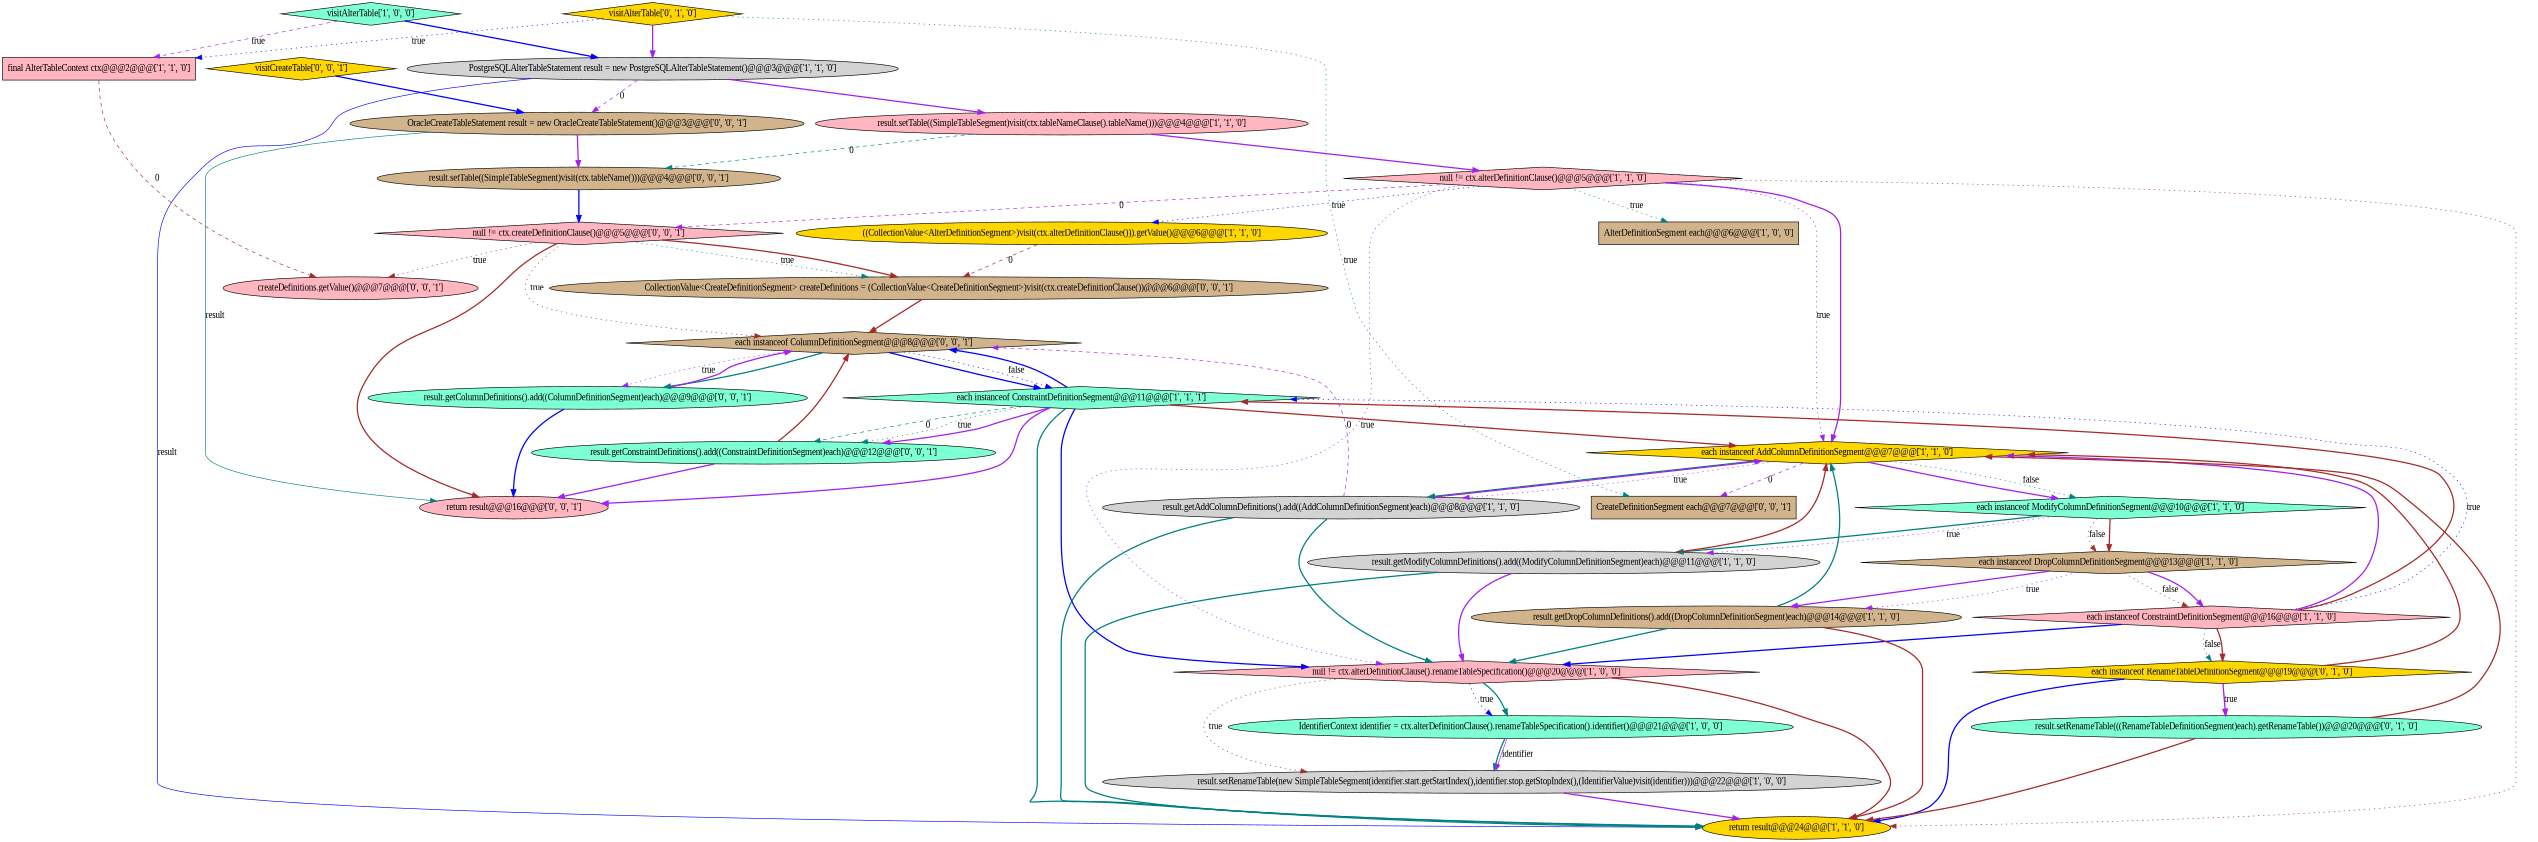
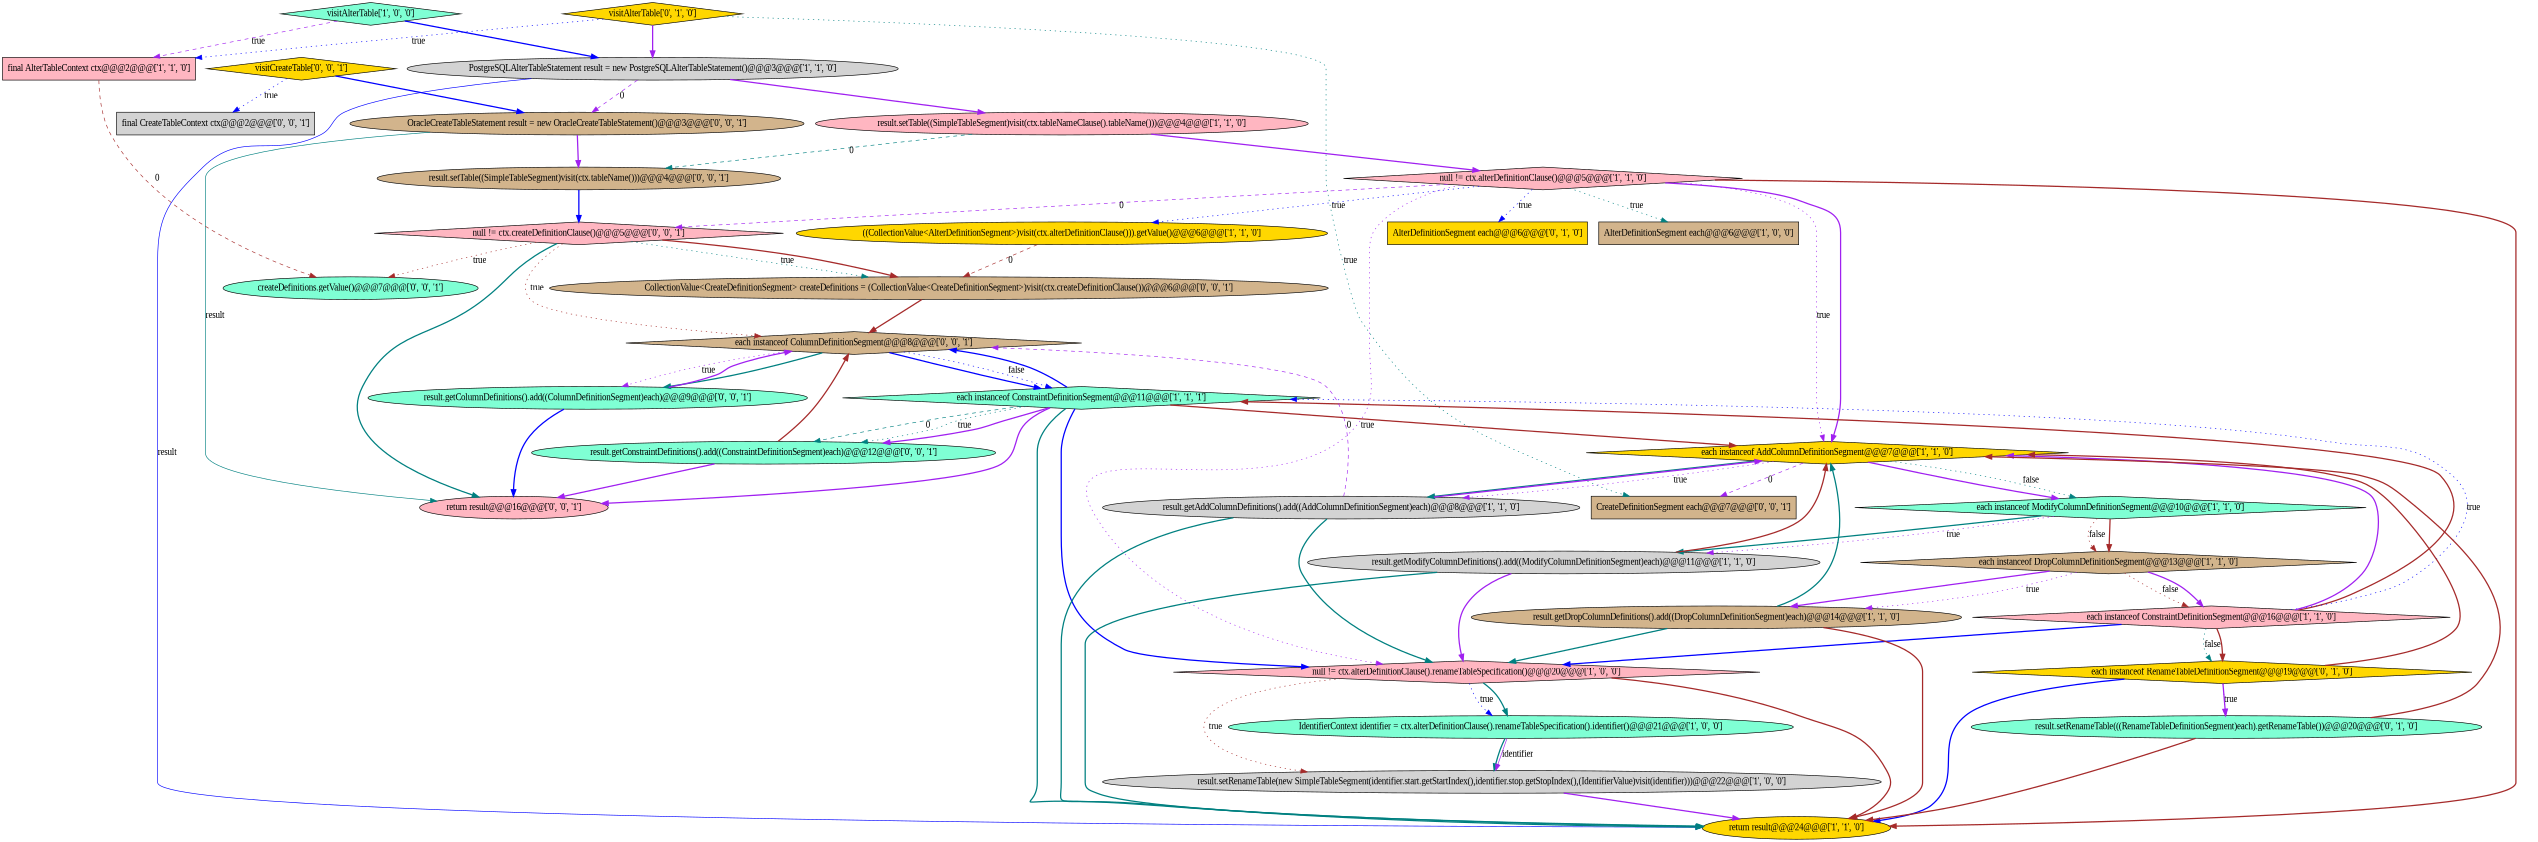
none -> (216, 124)
none -> (1487, 233)
(351, 288) -> (351, 288)
(383, 358) -> (383, 358)
(2516, 416) -> (2516, 416)
